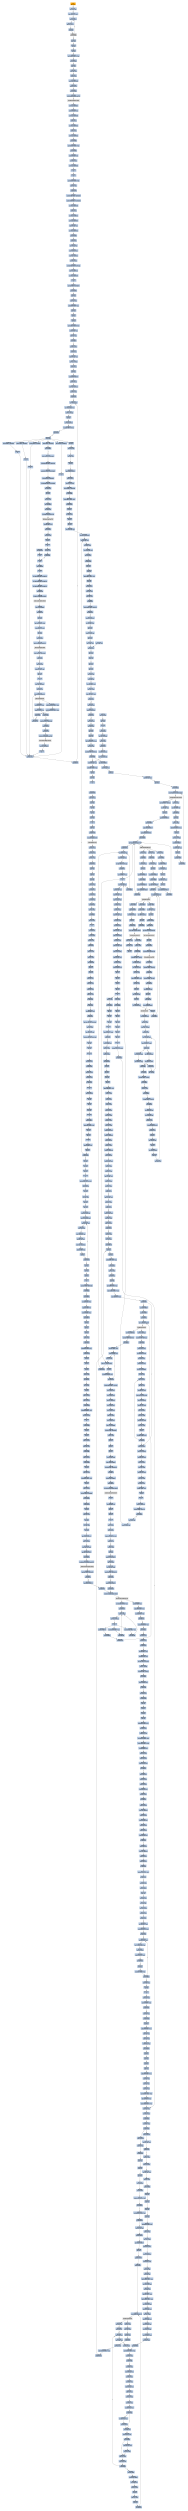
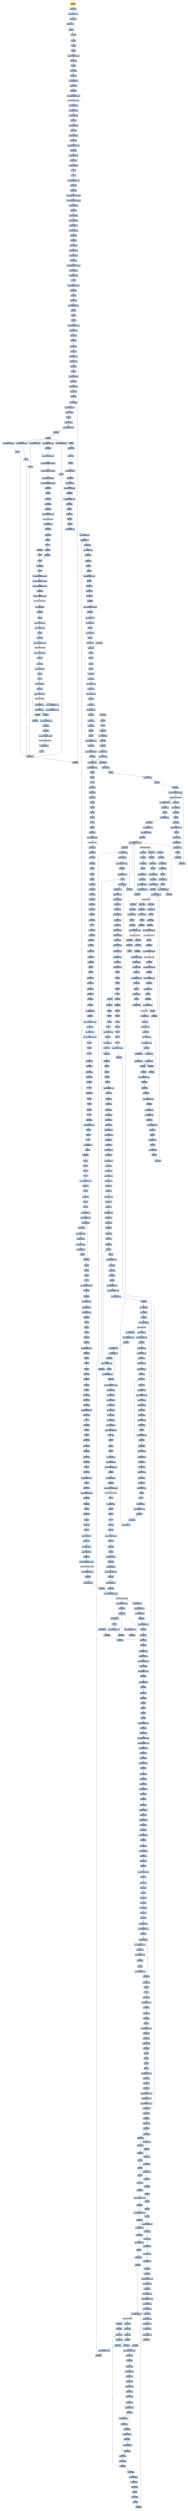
none -> (92, 788)
